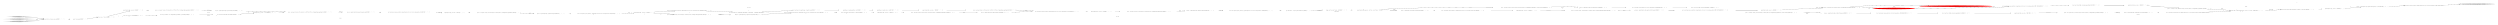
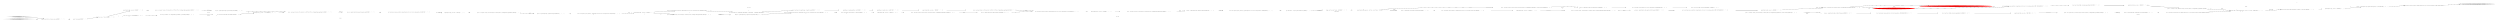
(19, 21) -> none
